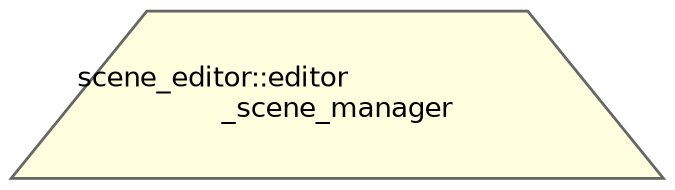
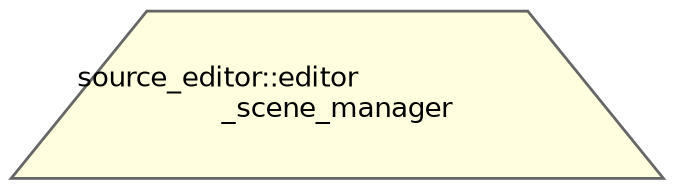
(337, 95) -> (337, 95)
